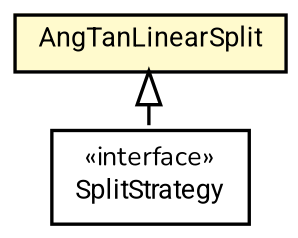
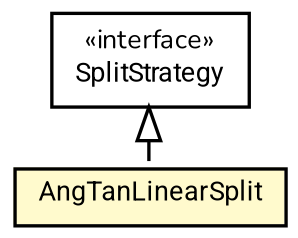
(149, 117) -> (149, 154)
